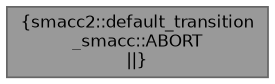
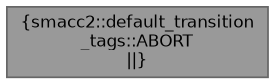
(137, 42) -> (137, 42)
